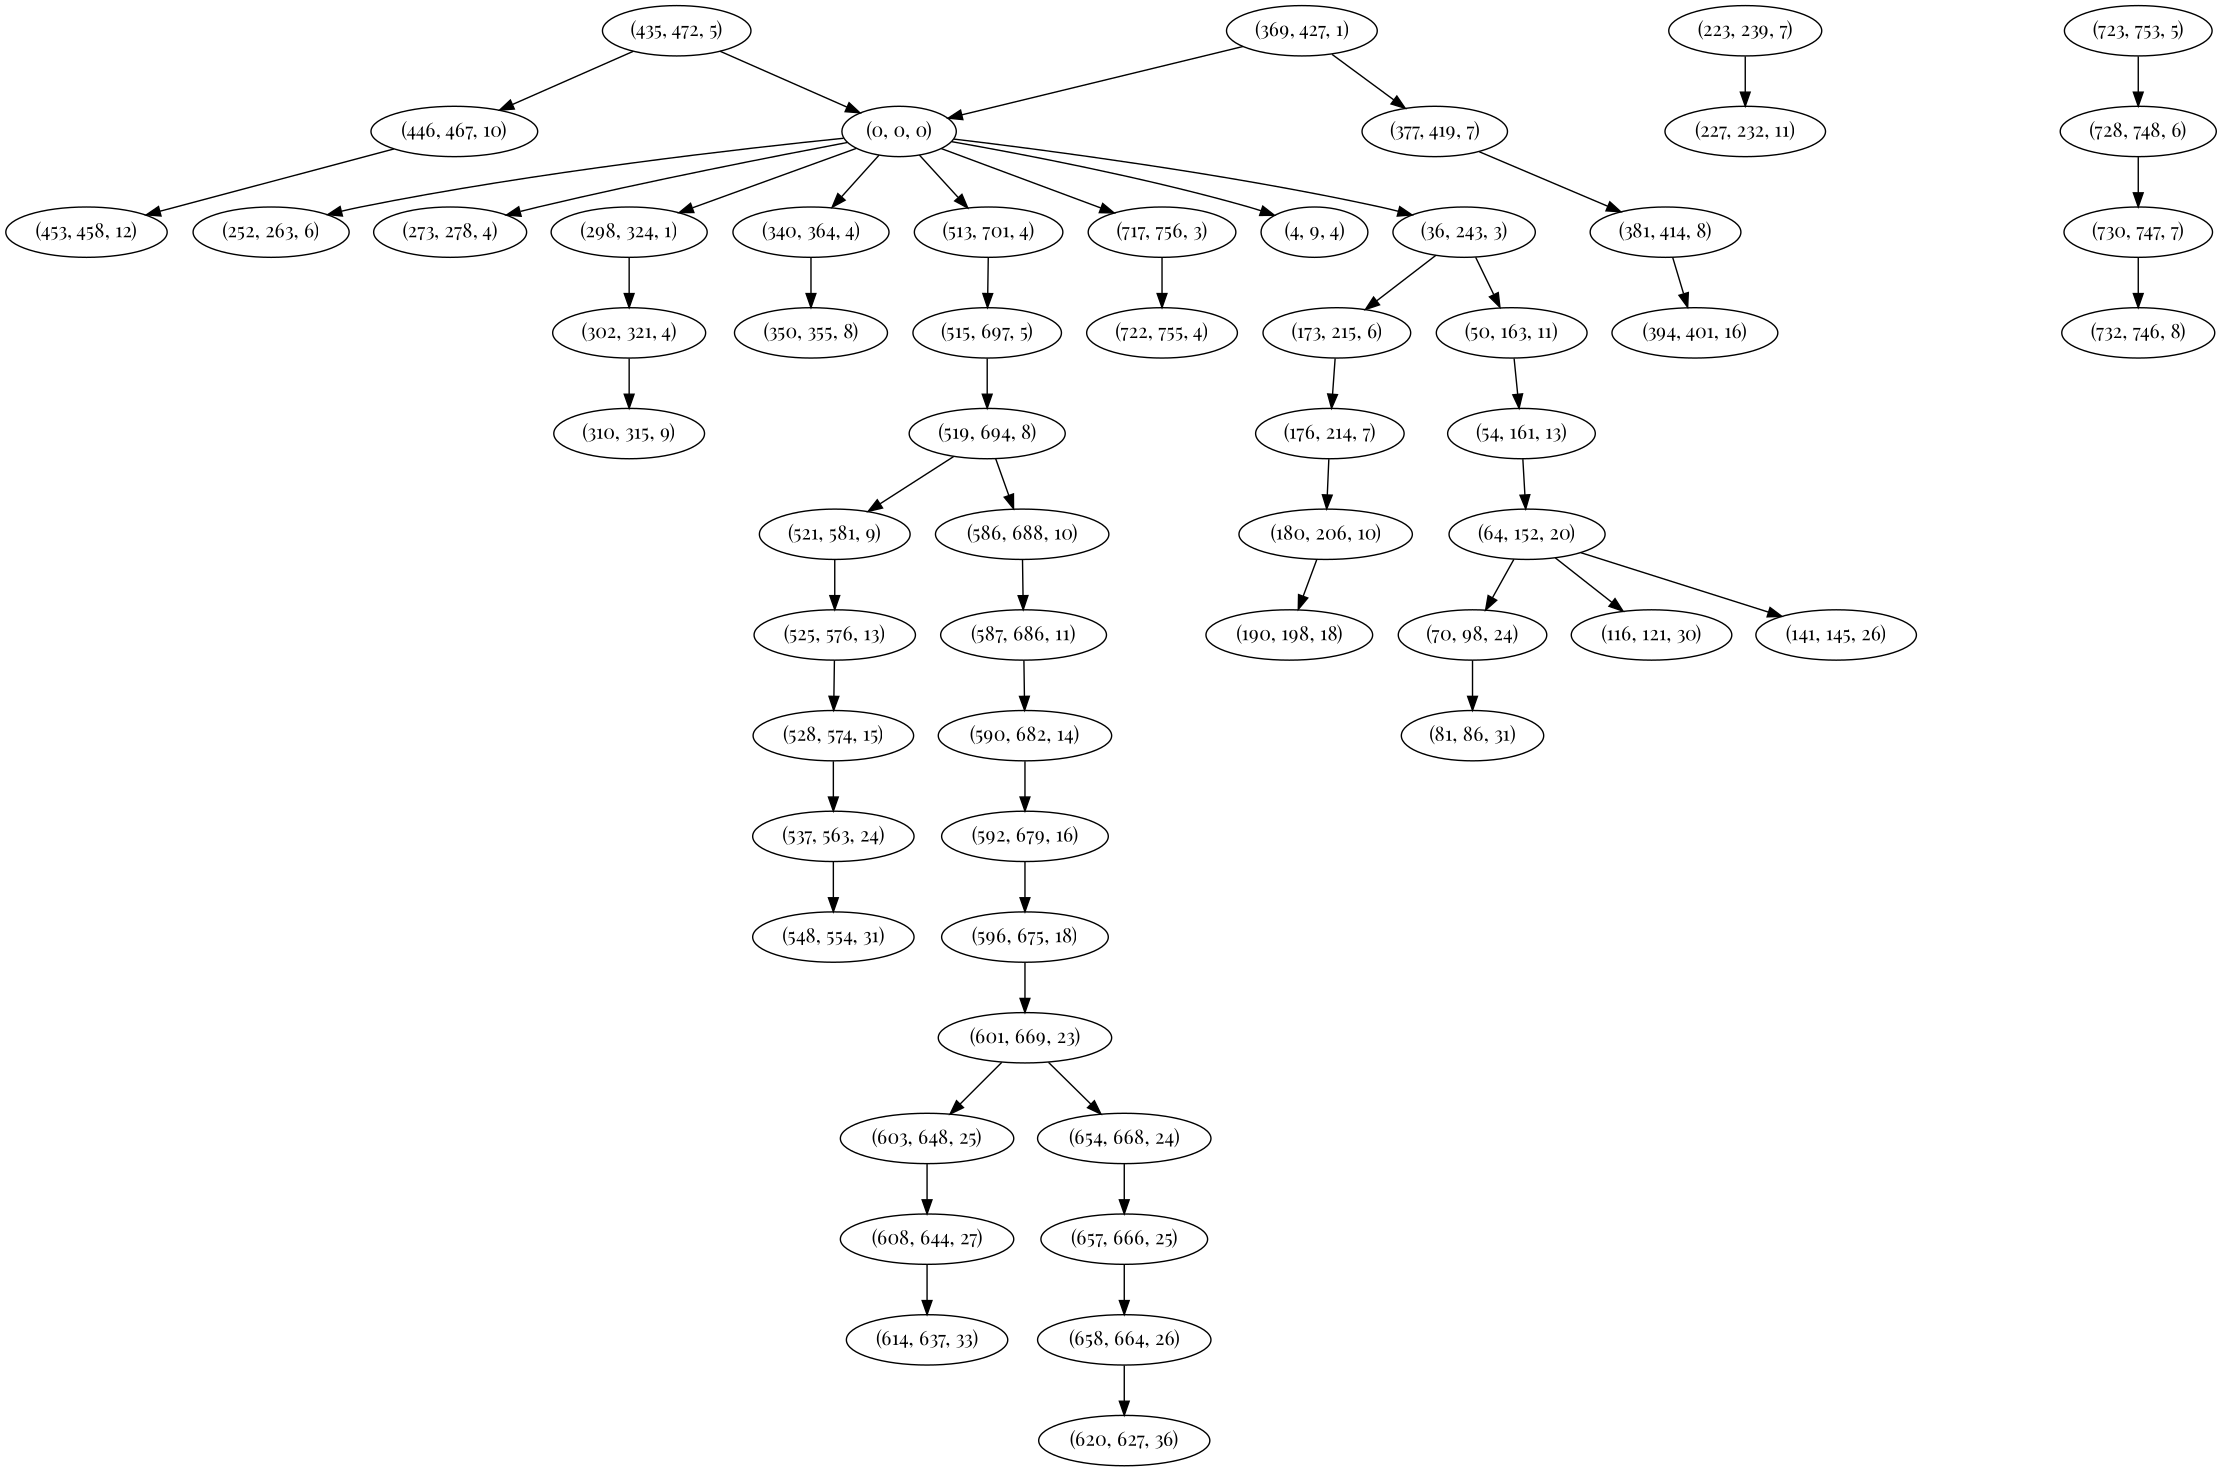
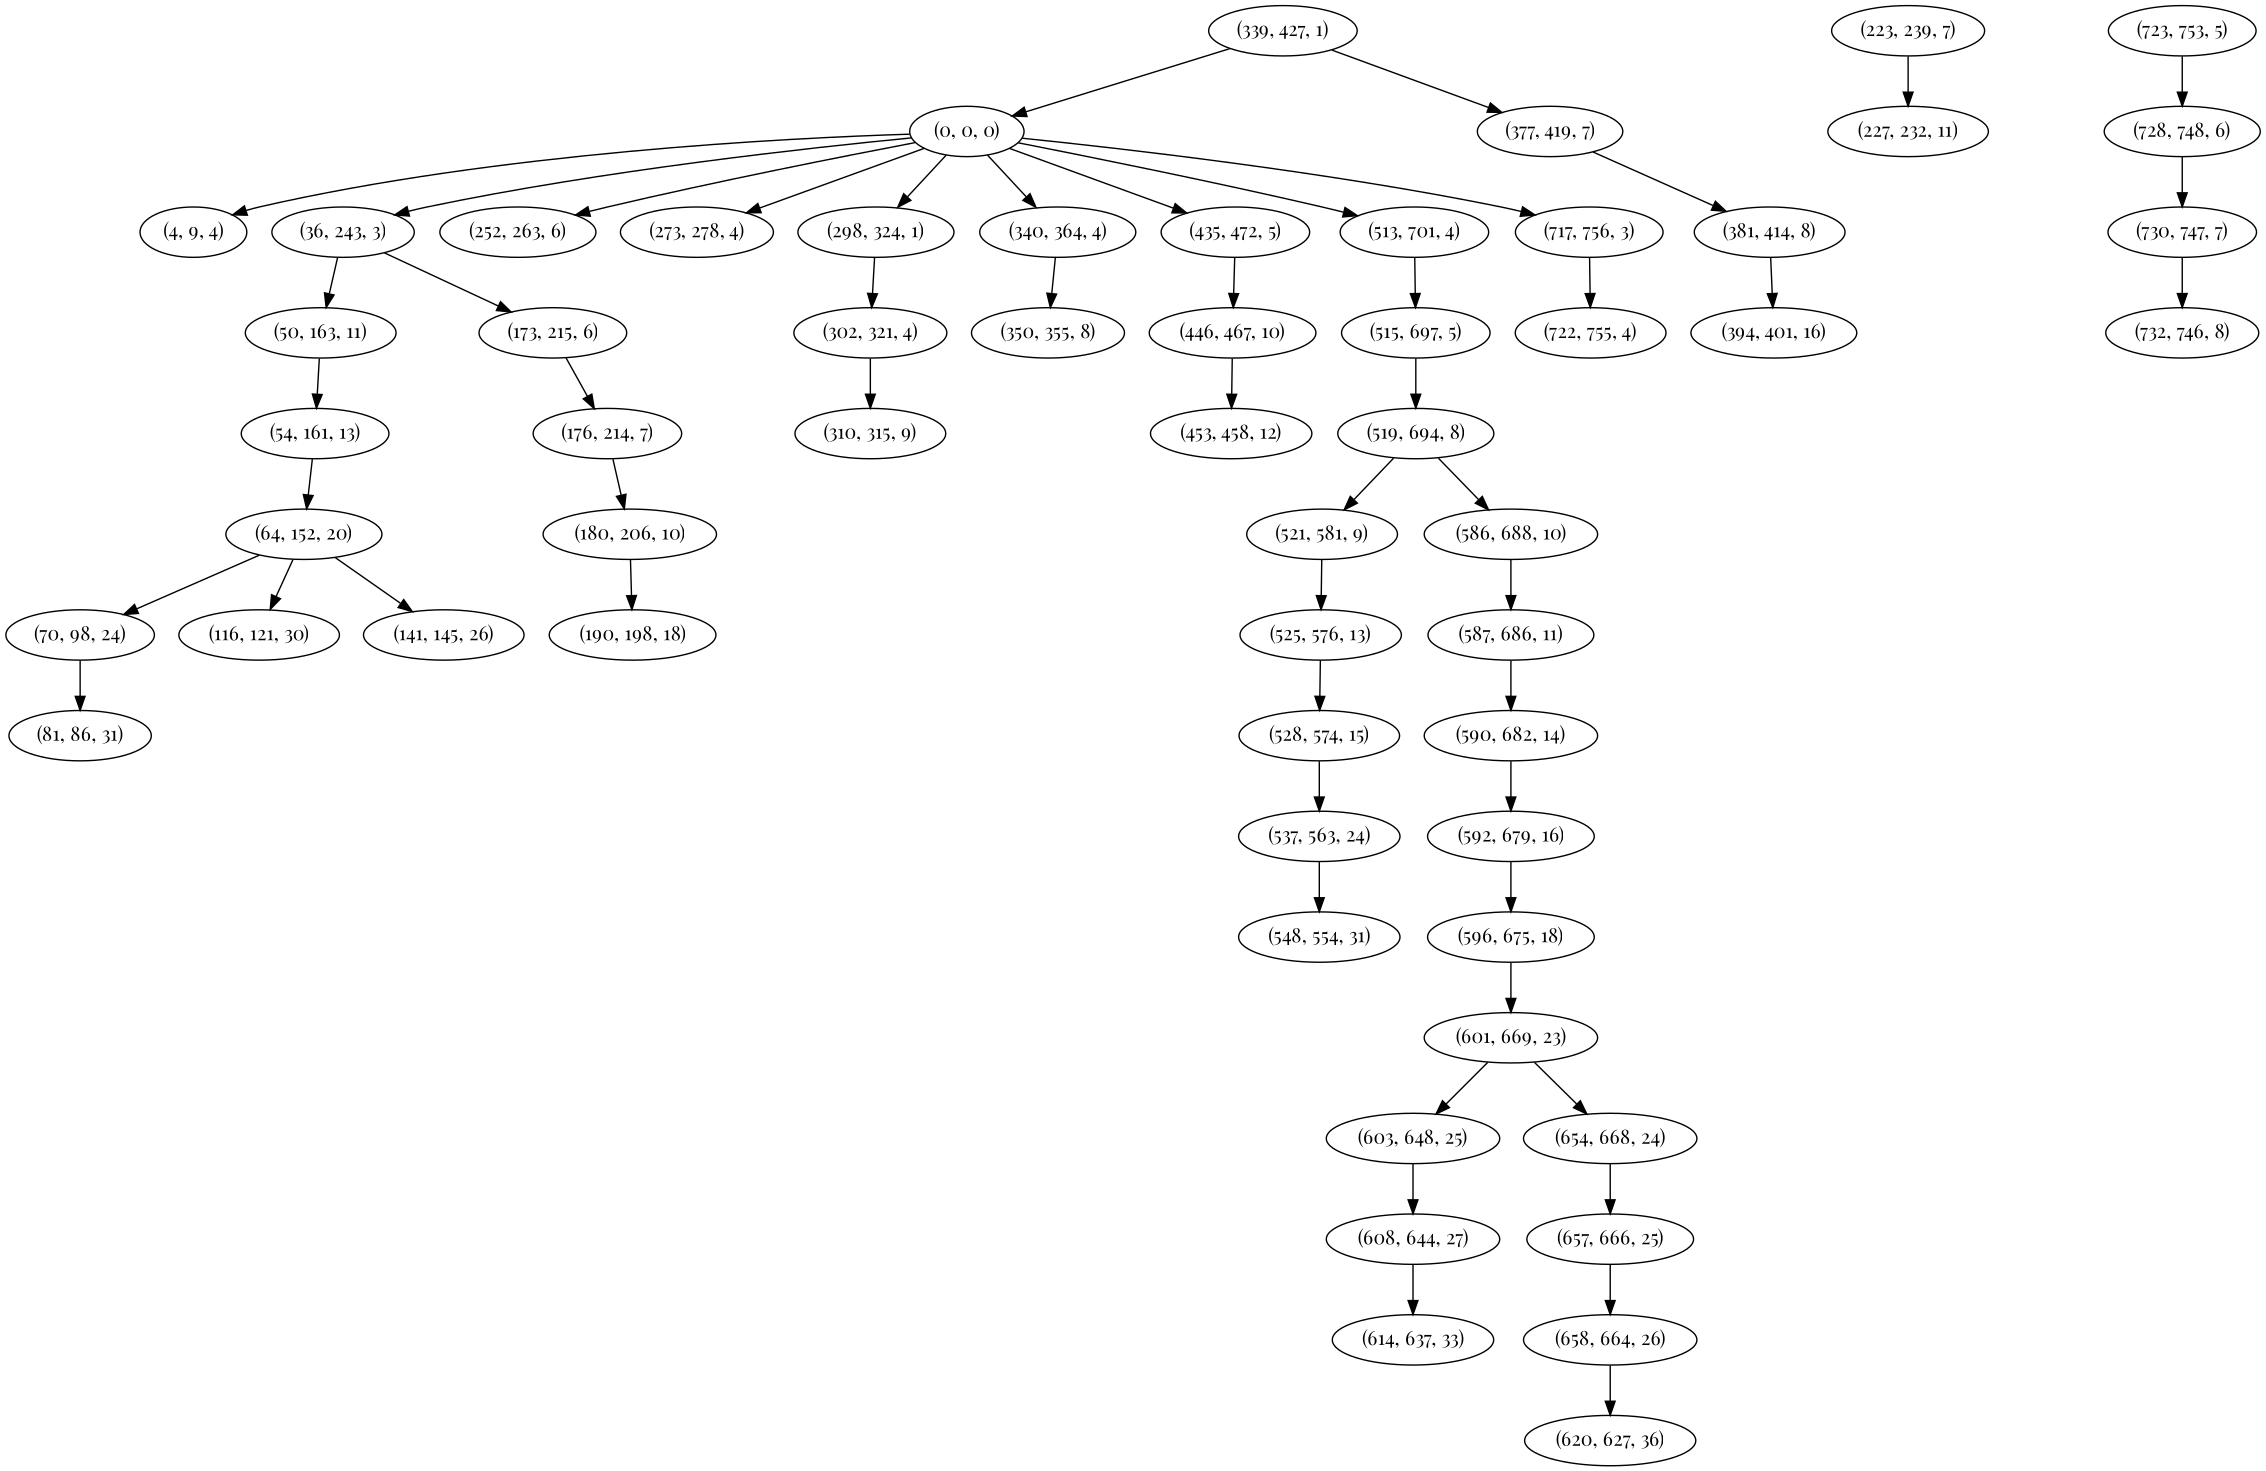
(1302, 31) -> (1283, 31)
(783, 79) -> (1091, 178)
